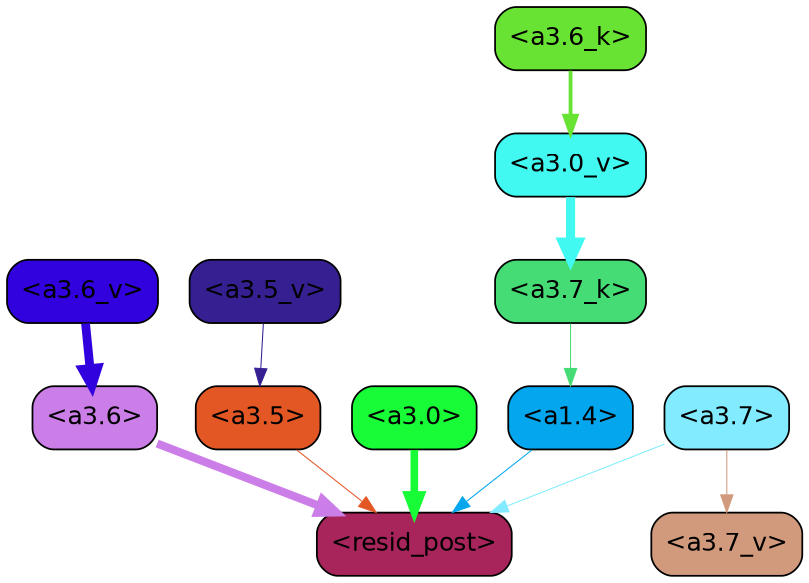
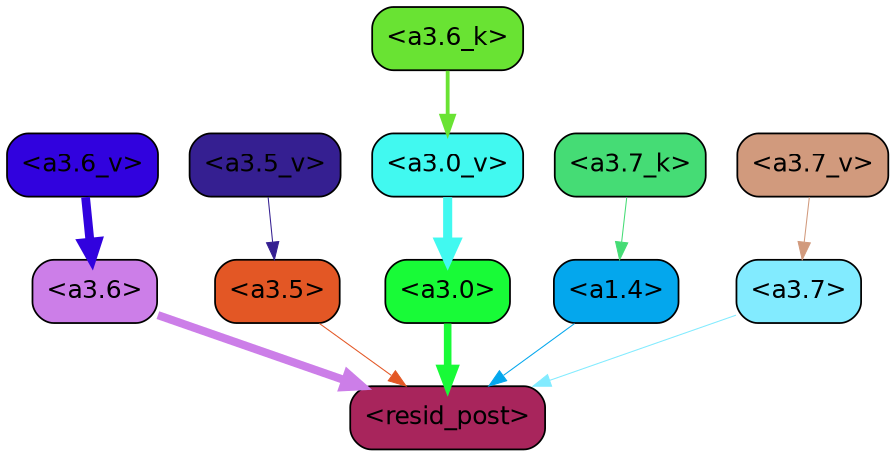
(571, 220) -> (448, 220)
(727, 472) -> (807, 220)
